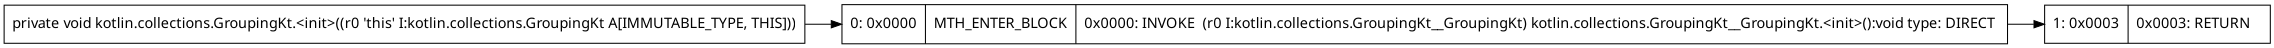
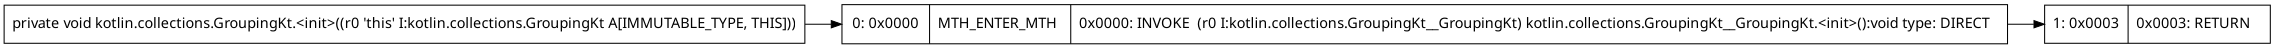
(1001, 24) -> (998, 24)
